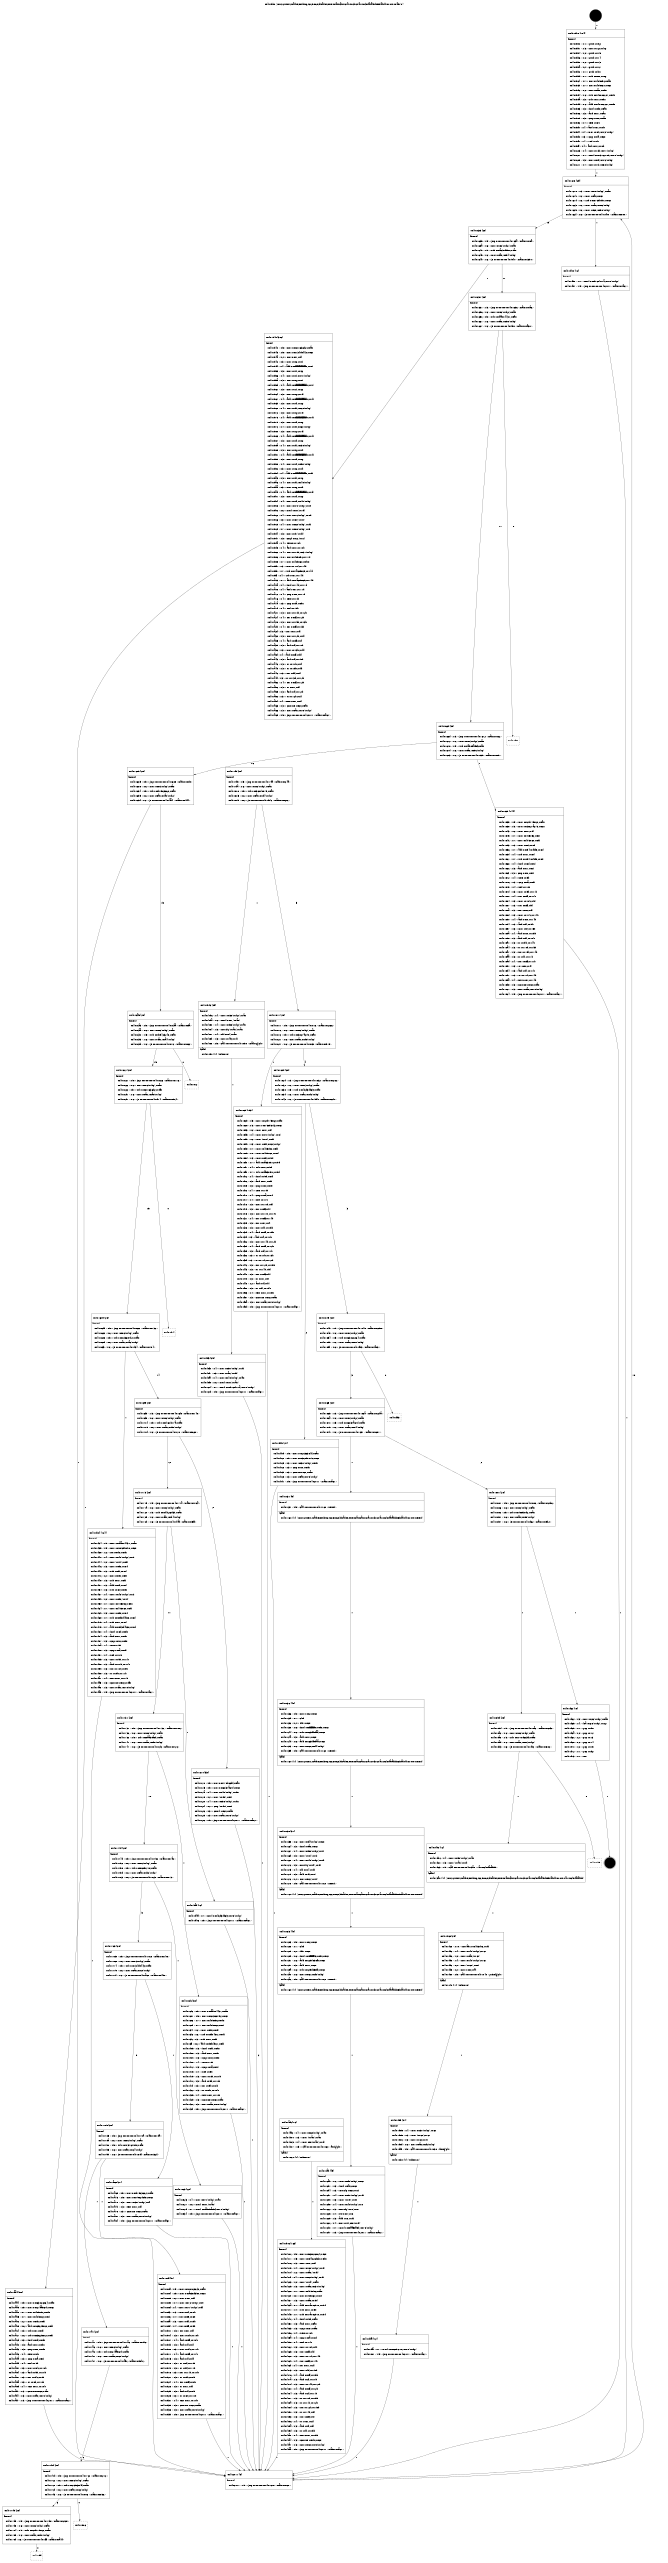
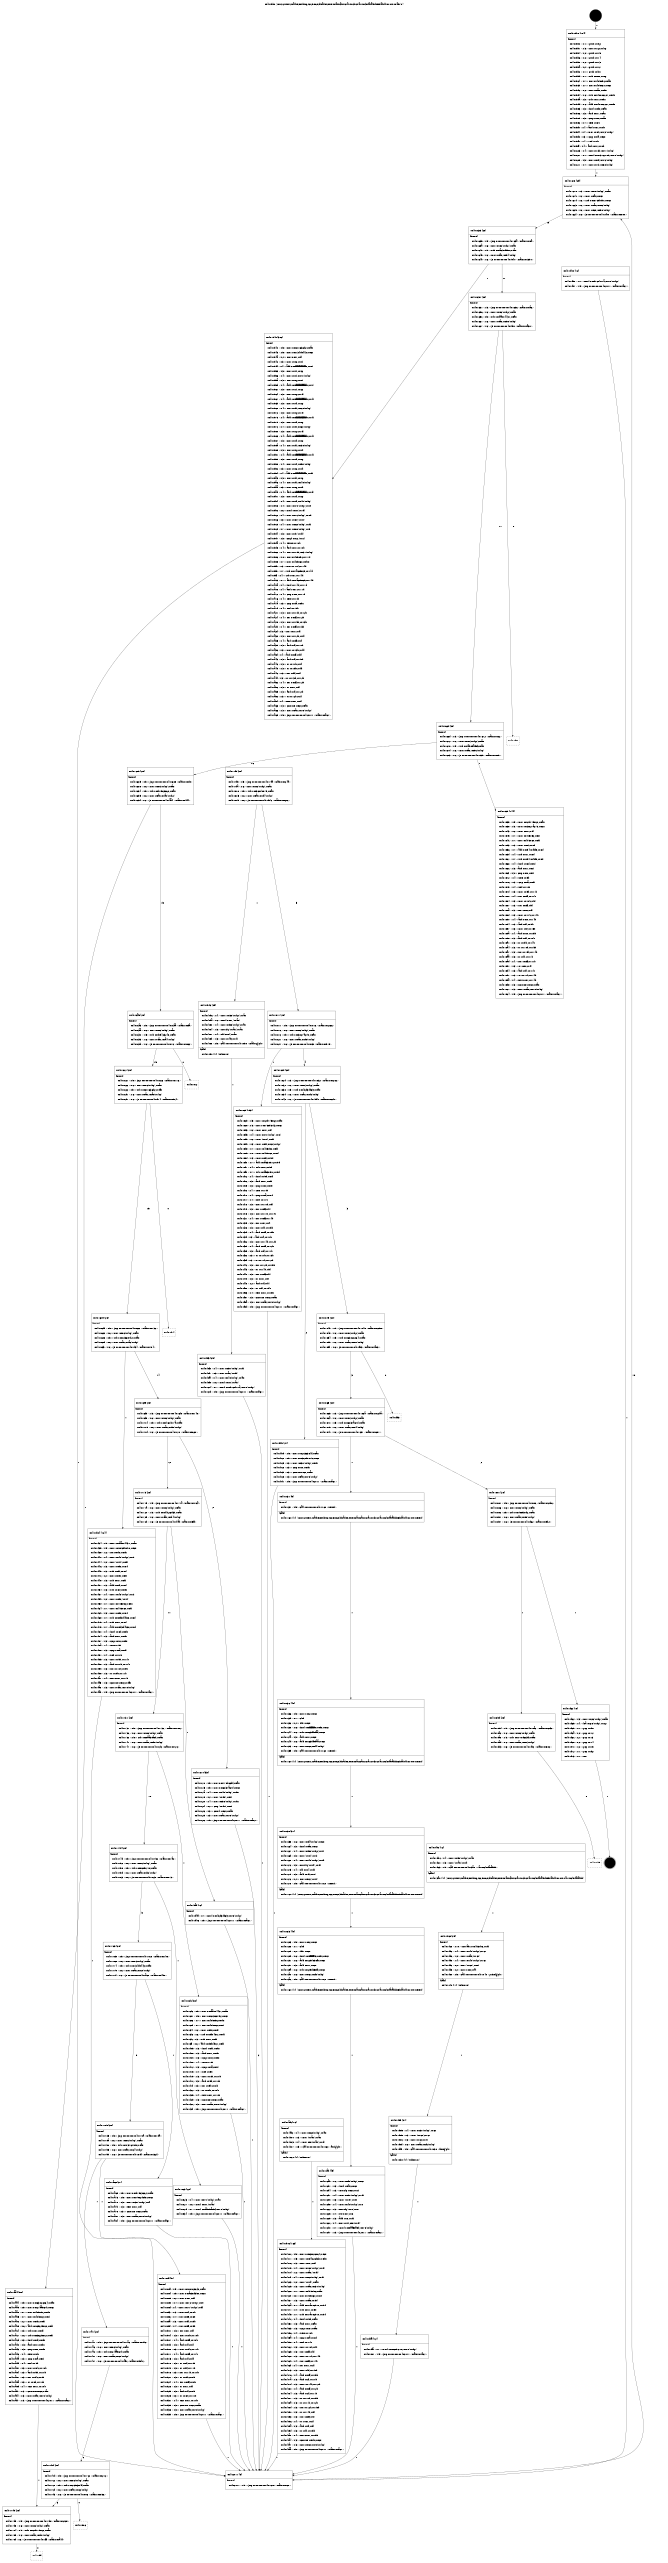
(596, 242) -> none
(514, 1797) -> none
(620, 1825) -> none
(103, 2461) -> (38, 2455)
